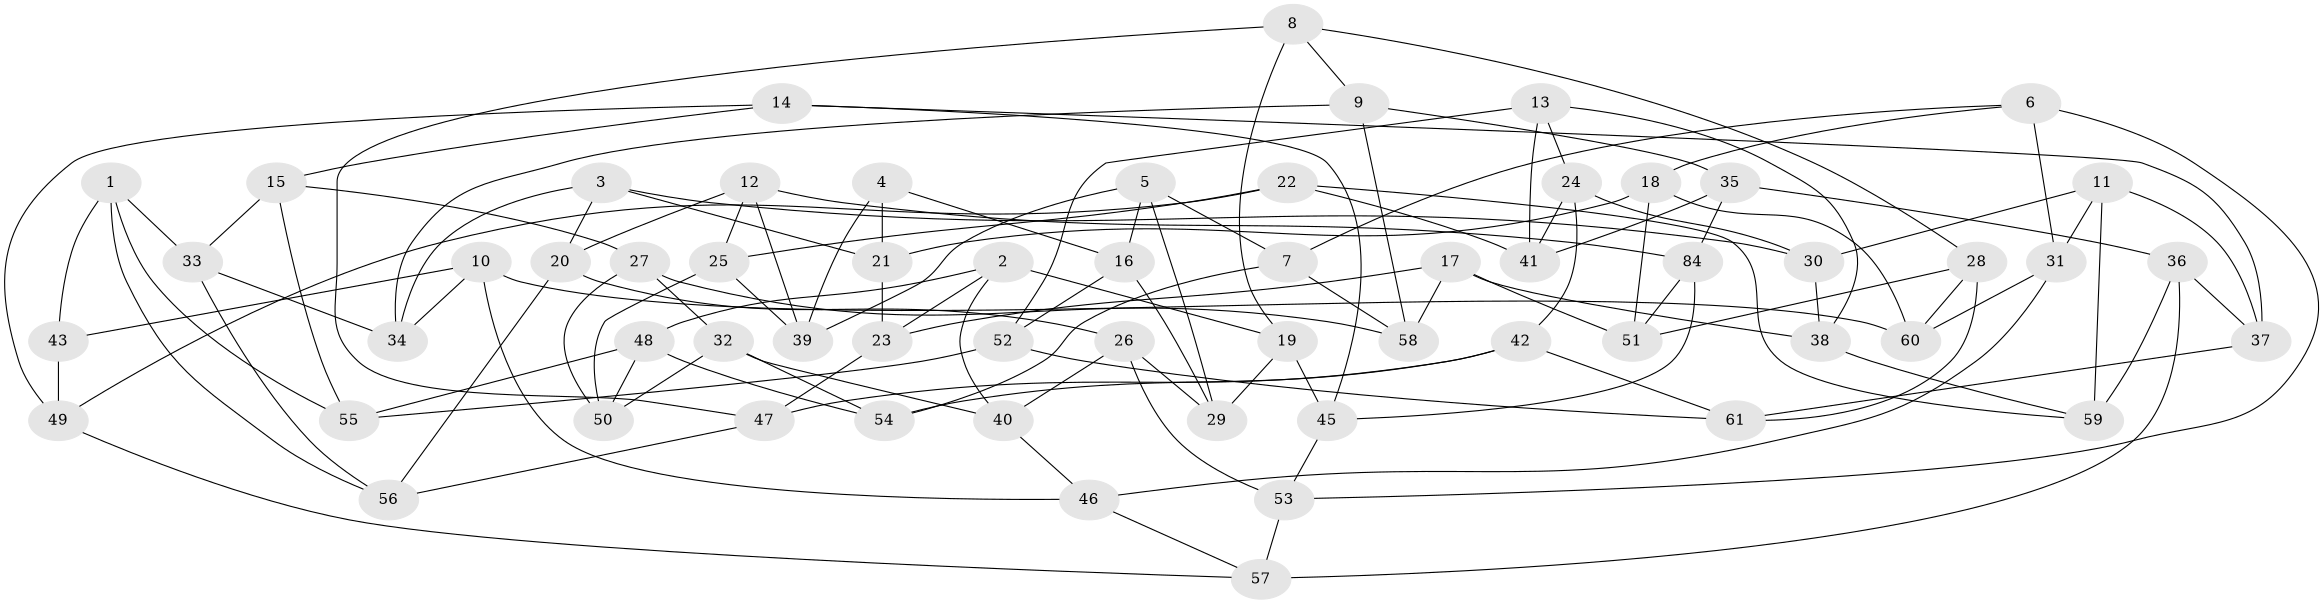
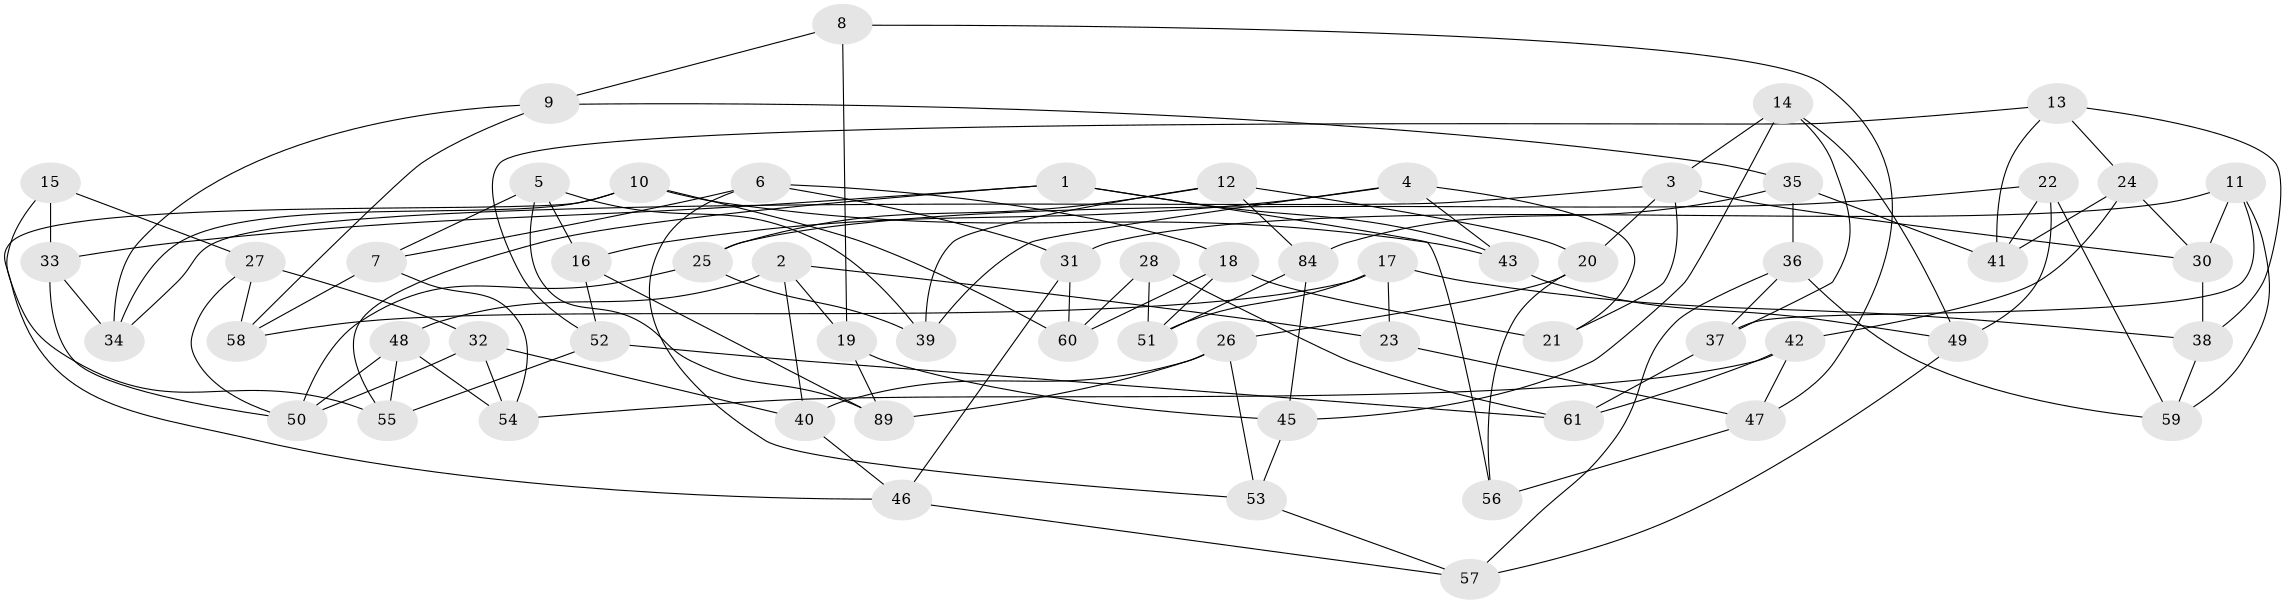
(1652, 103) -> none
(528, 137) -> (1728, 143)
none -> (1469, 231)
(882, 302) -> none
(272, 395) -> (176, 399)
(1217, 421) -> (884, 421)
